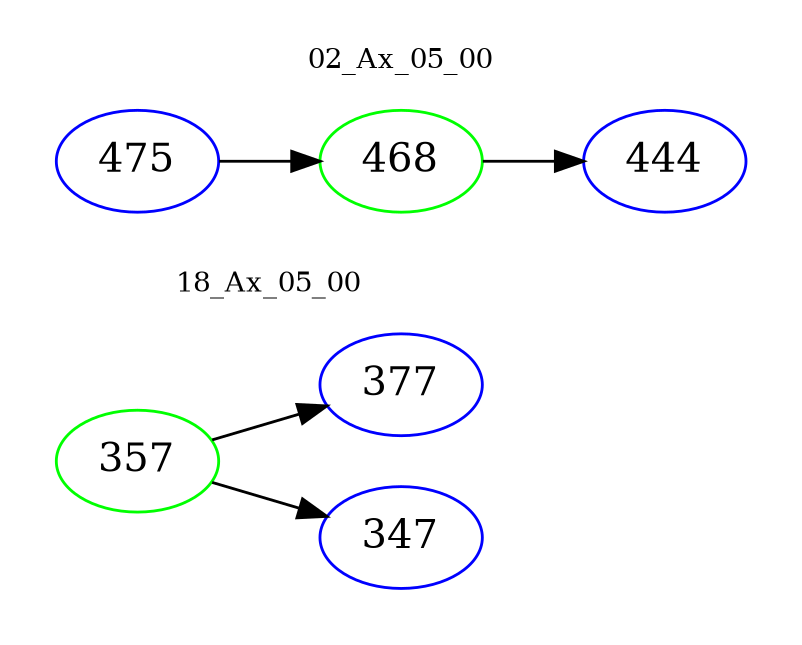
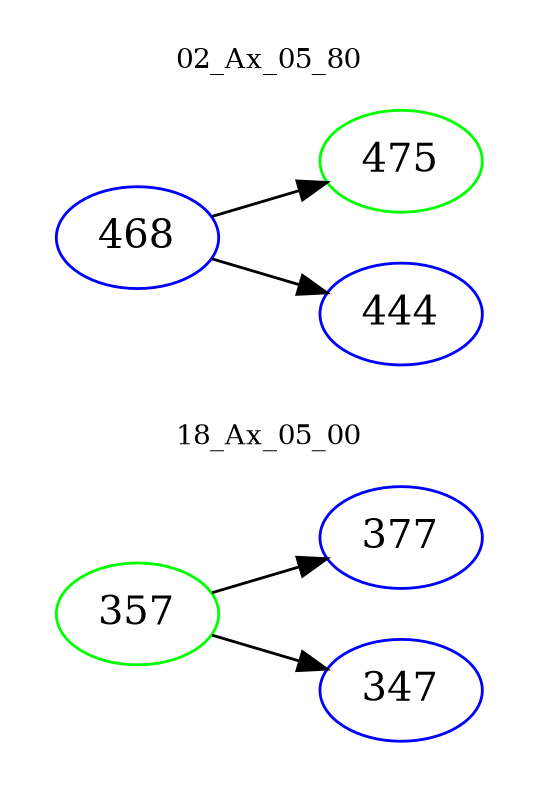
(401, 61) -> (269, 61)
(137, 161) -> (401, 161)
(255, 161) -> (256, 204)
(401, 161) -> (137, 238)
